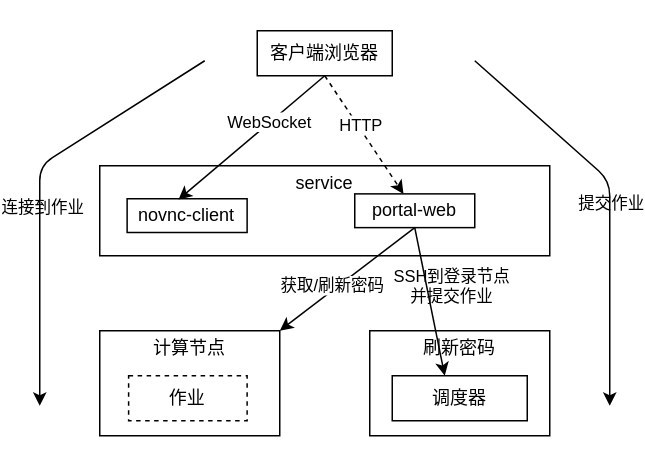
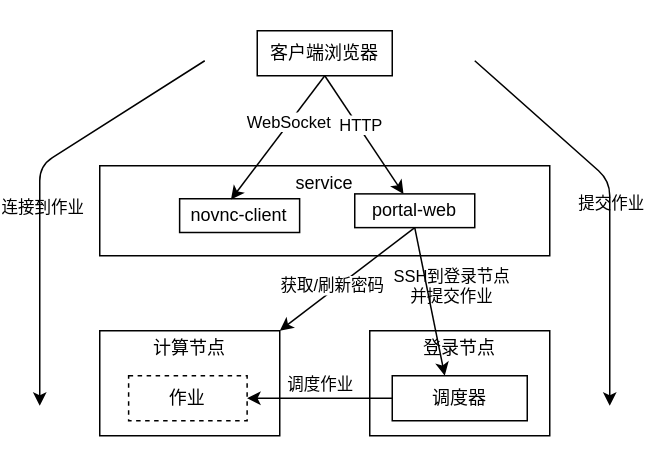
(380, 159) -> (380, 159)
(187, 216) -> (240, 216)
(460, 349) -> (460, 349)
none -> (325, 398)
